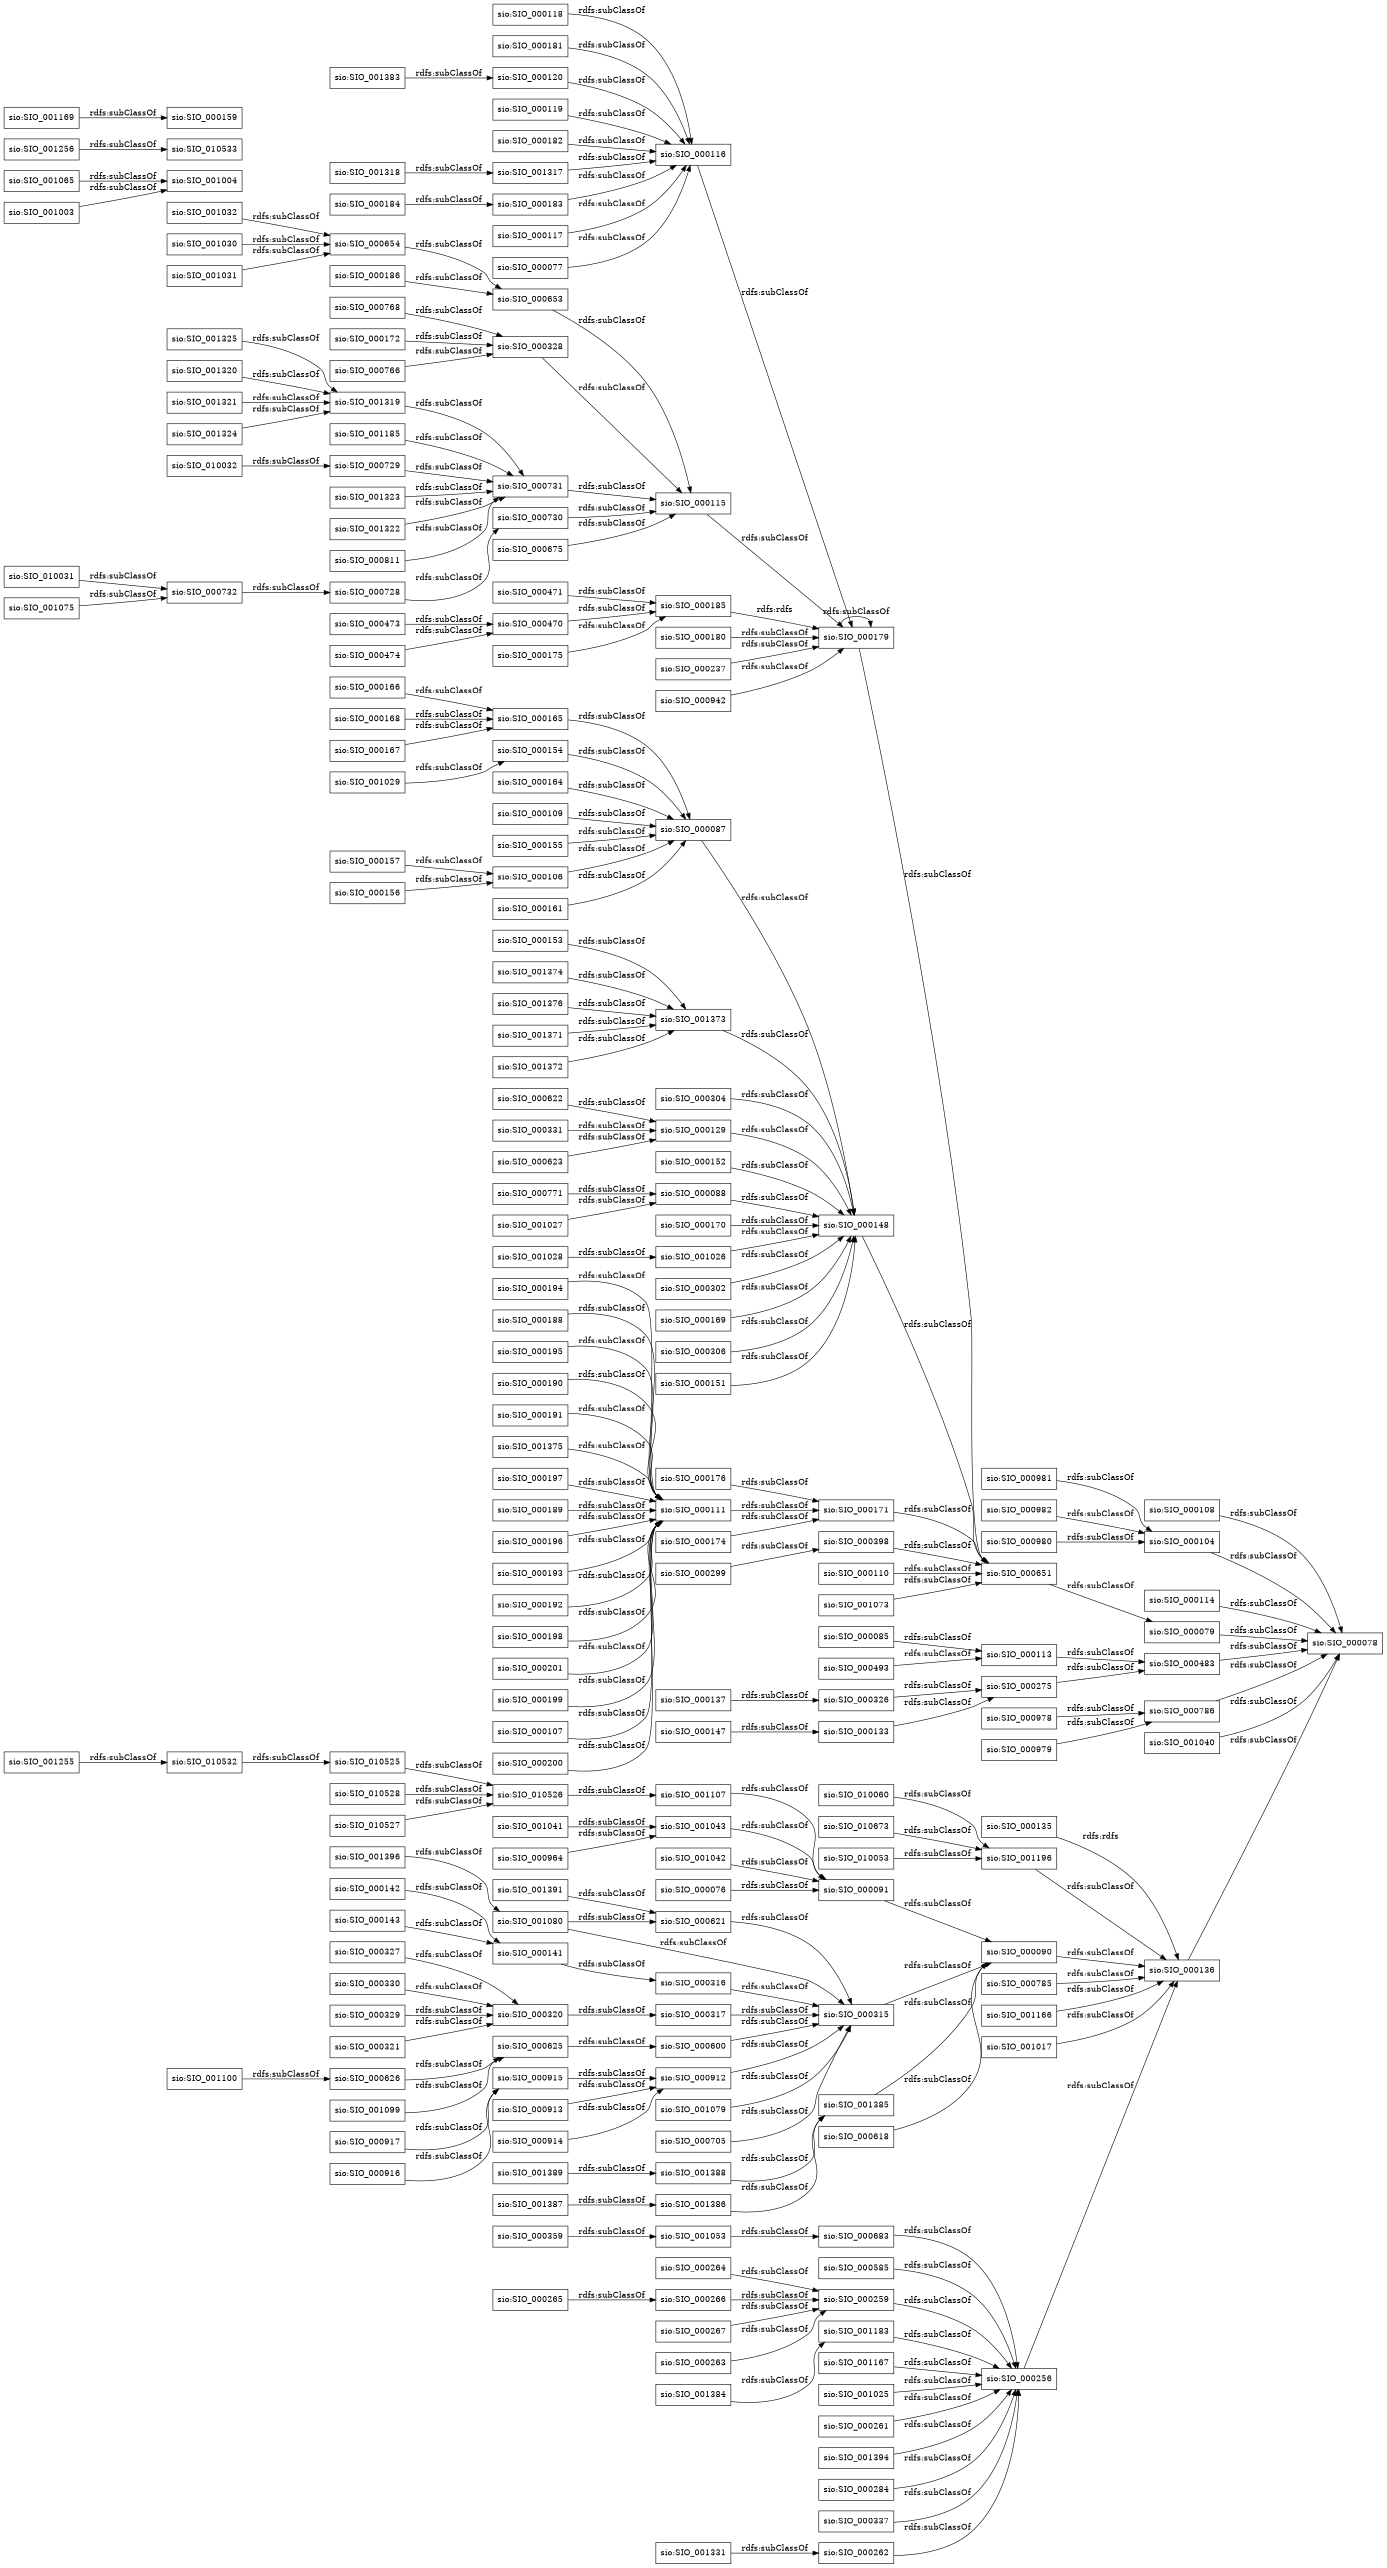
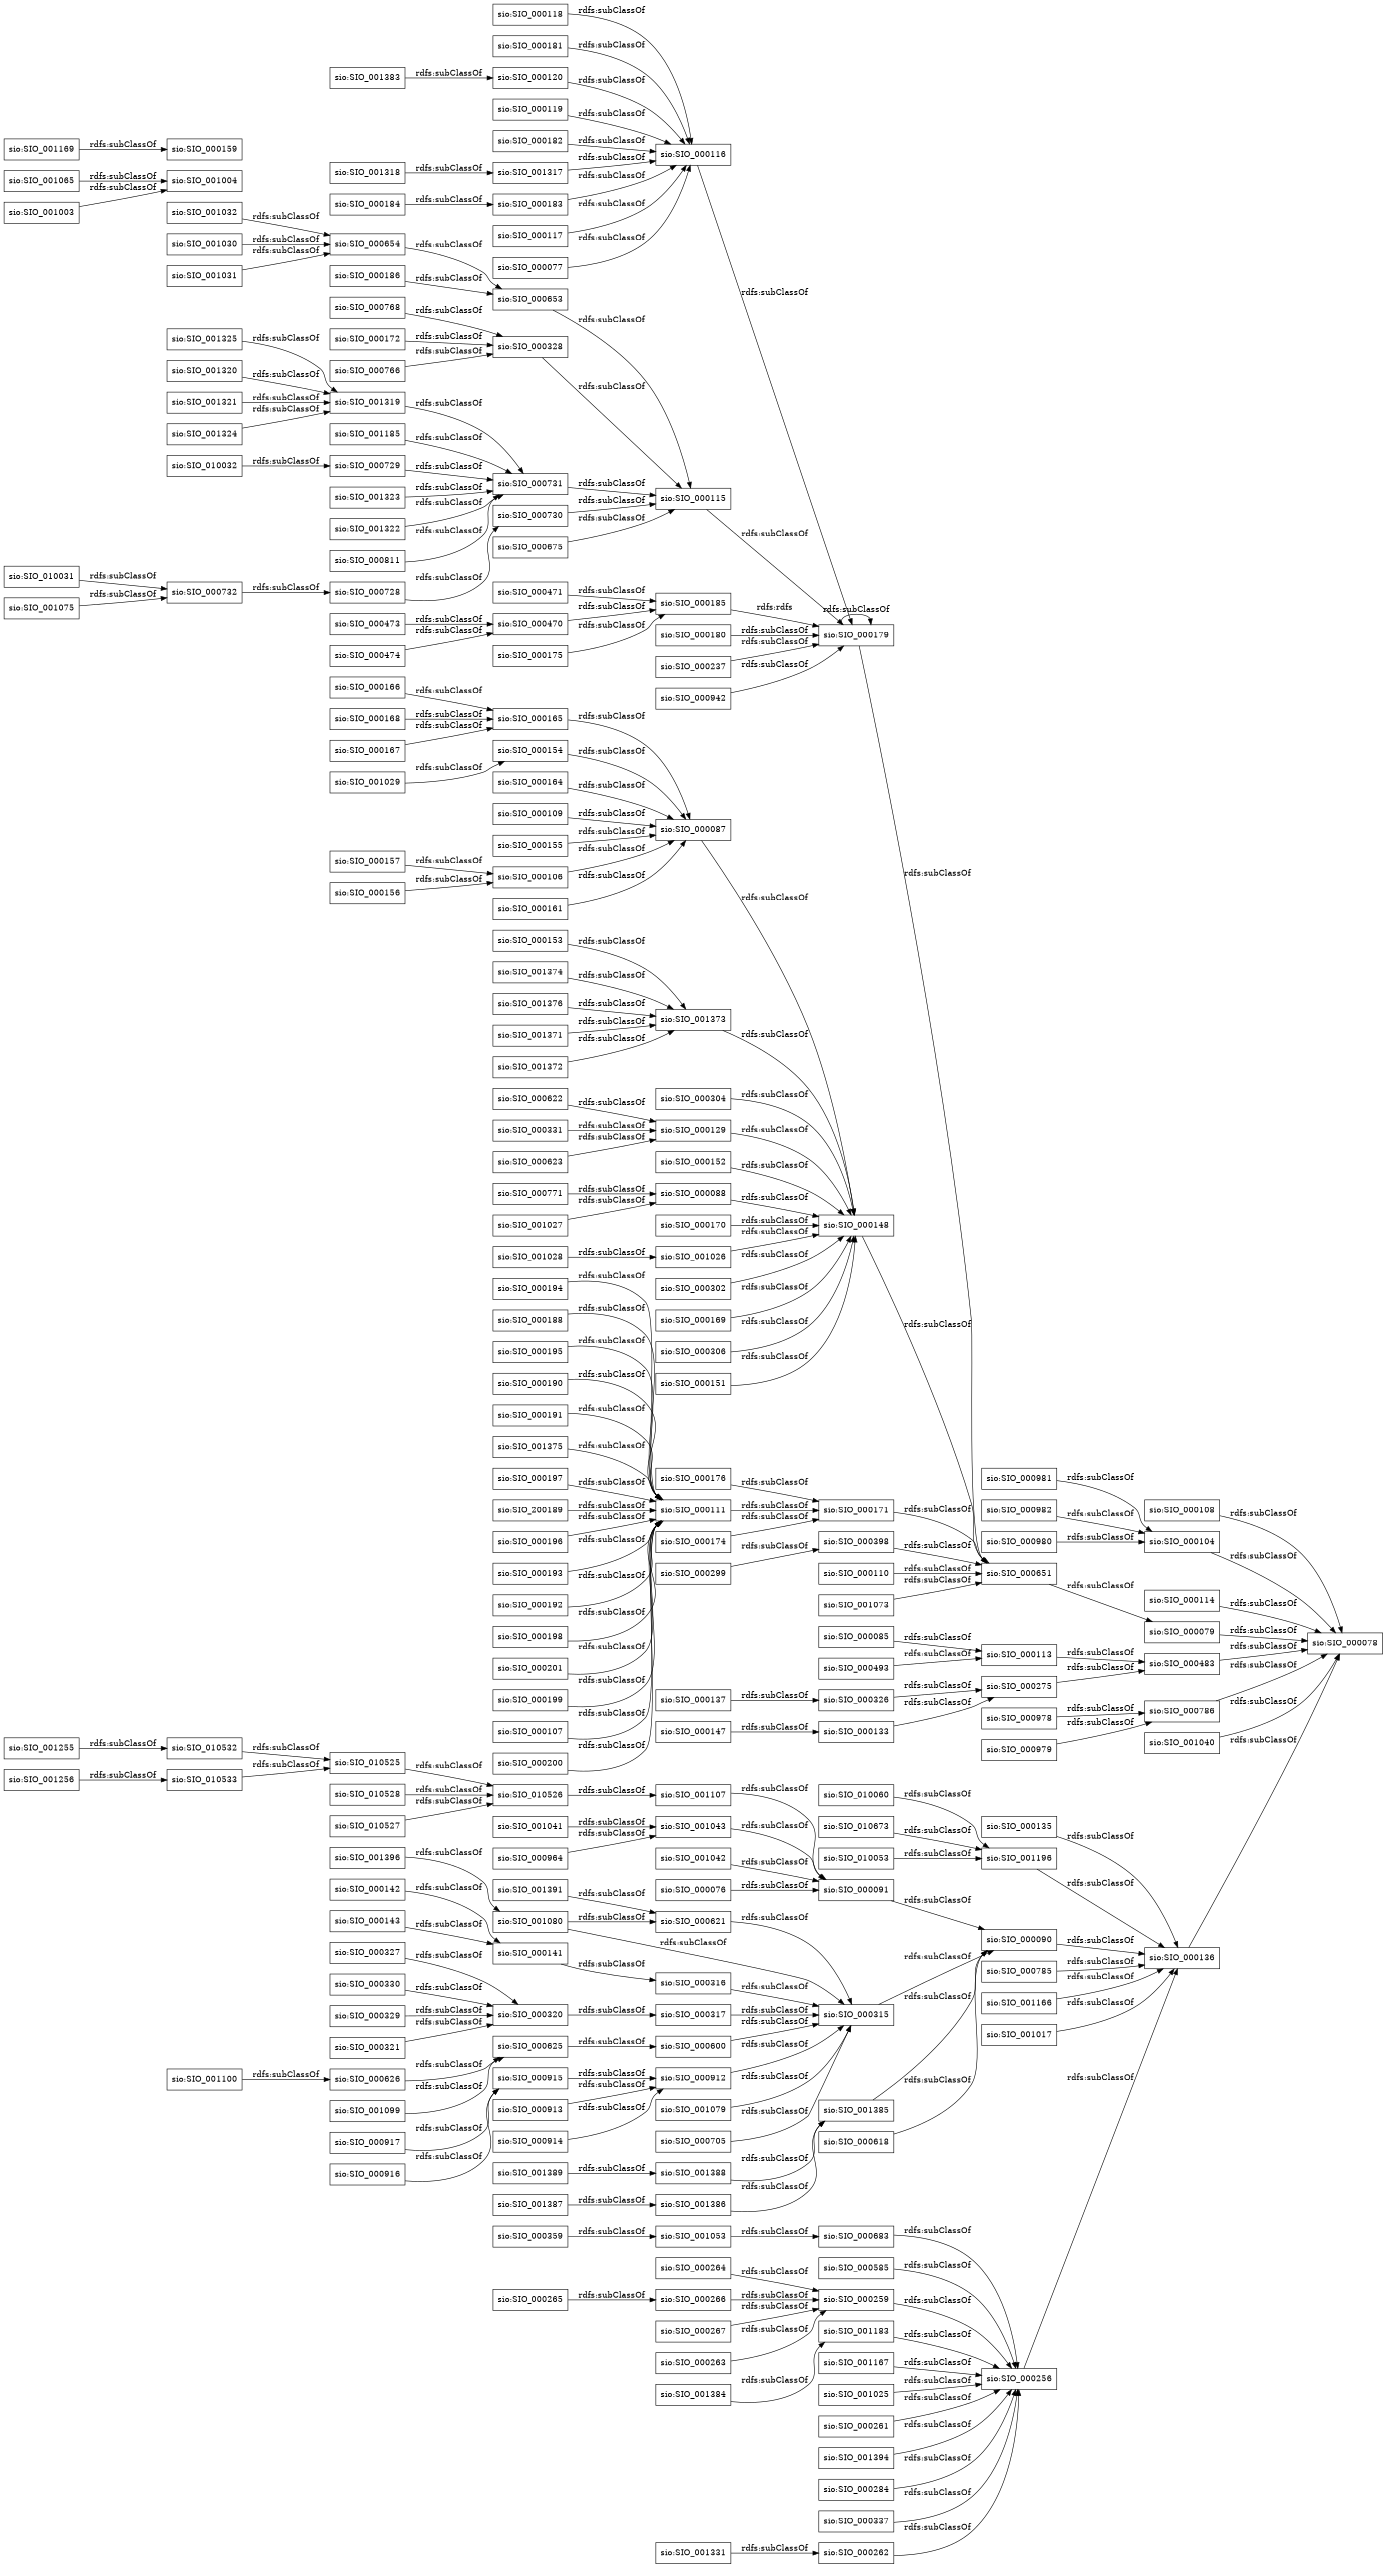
(530, 1510) -> (530, 1510)
none -> (283, 1773)
(1101, 1837) -> (1101, 1837)
